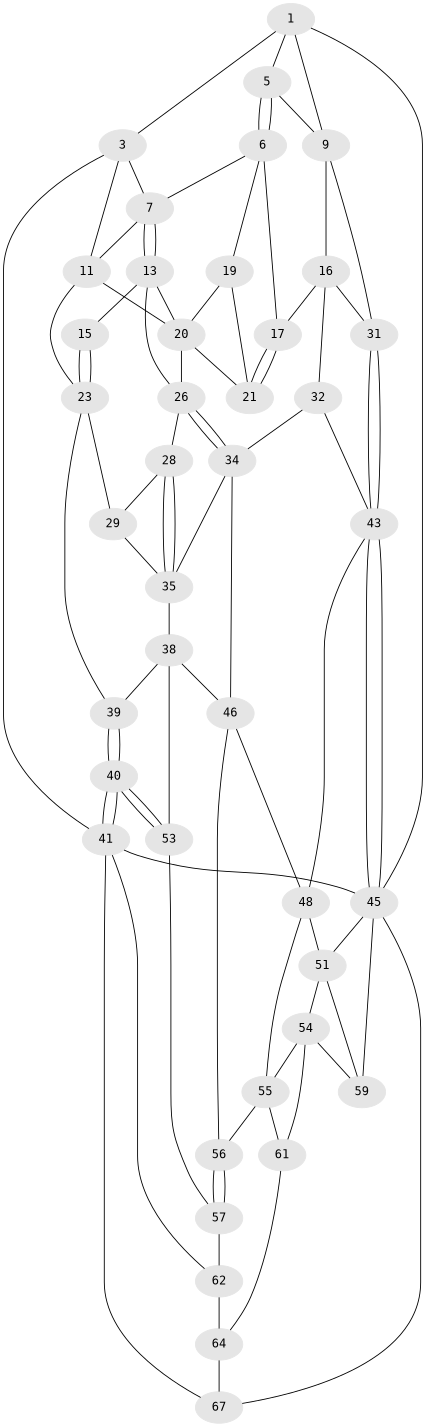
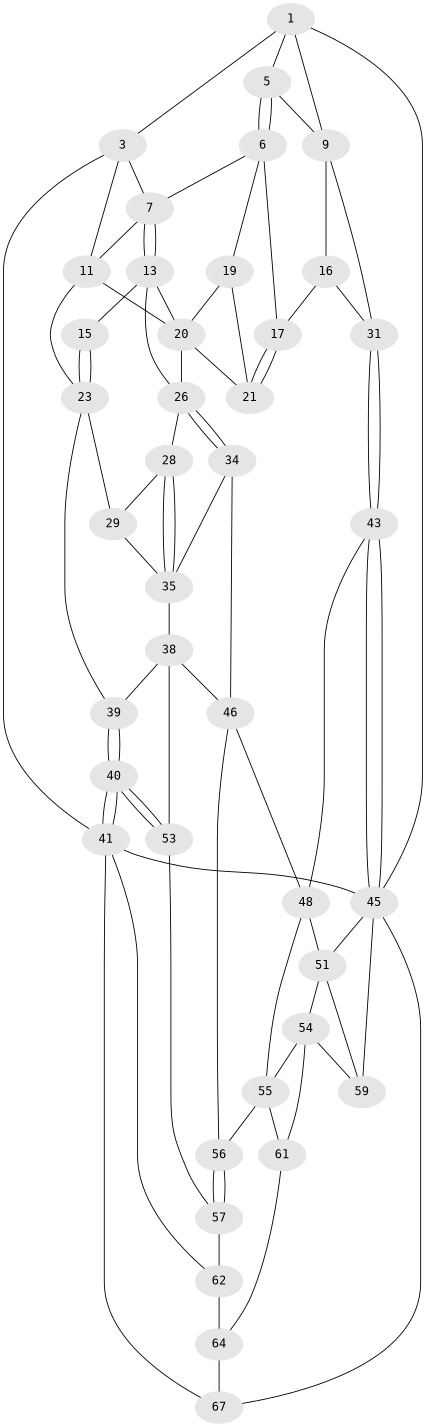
(318, 398) -> none
